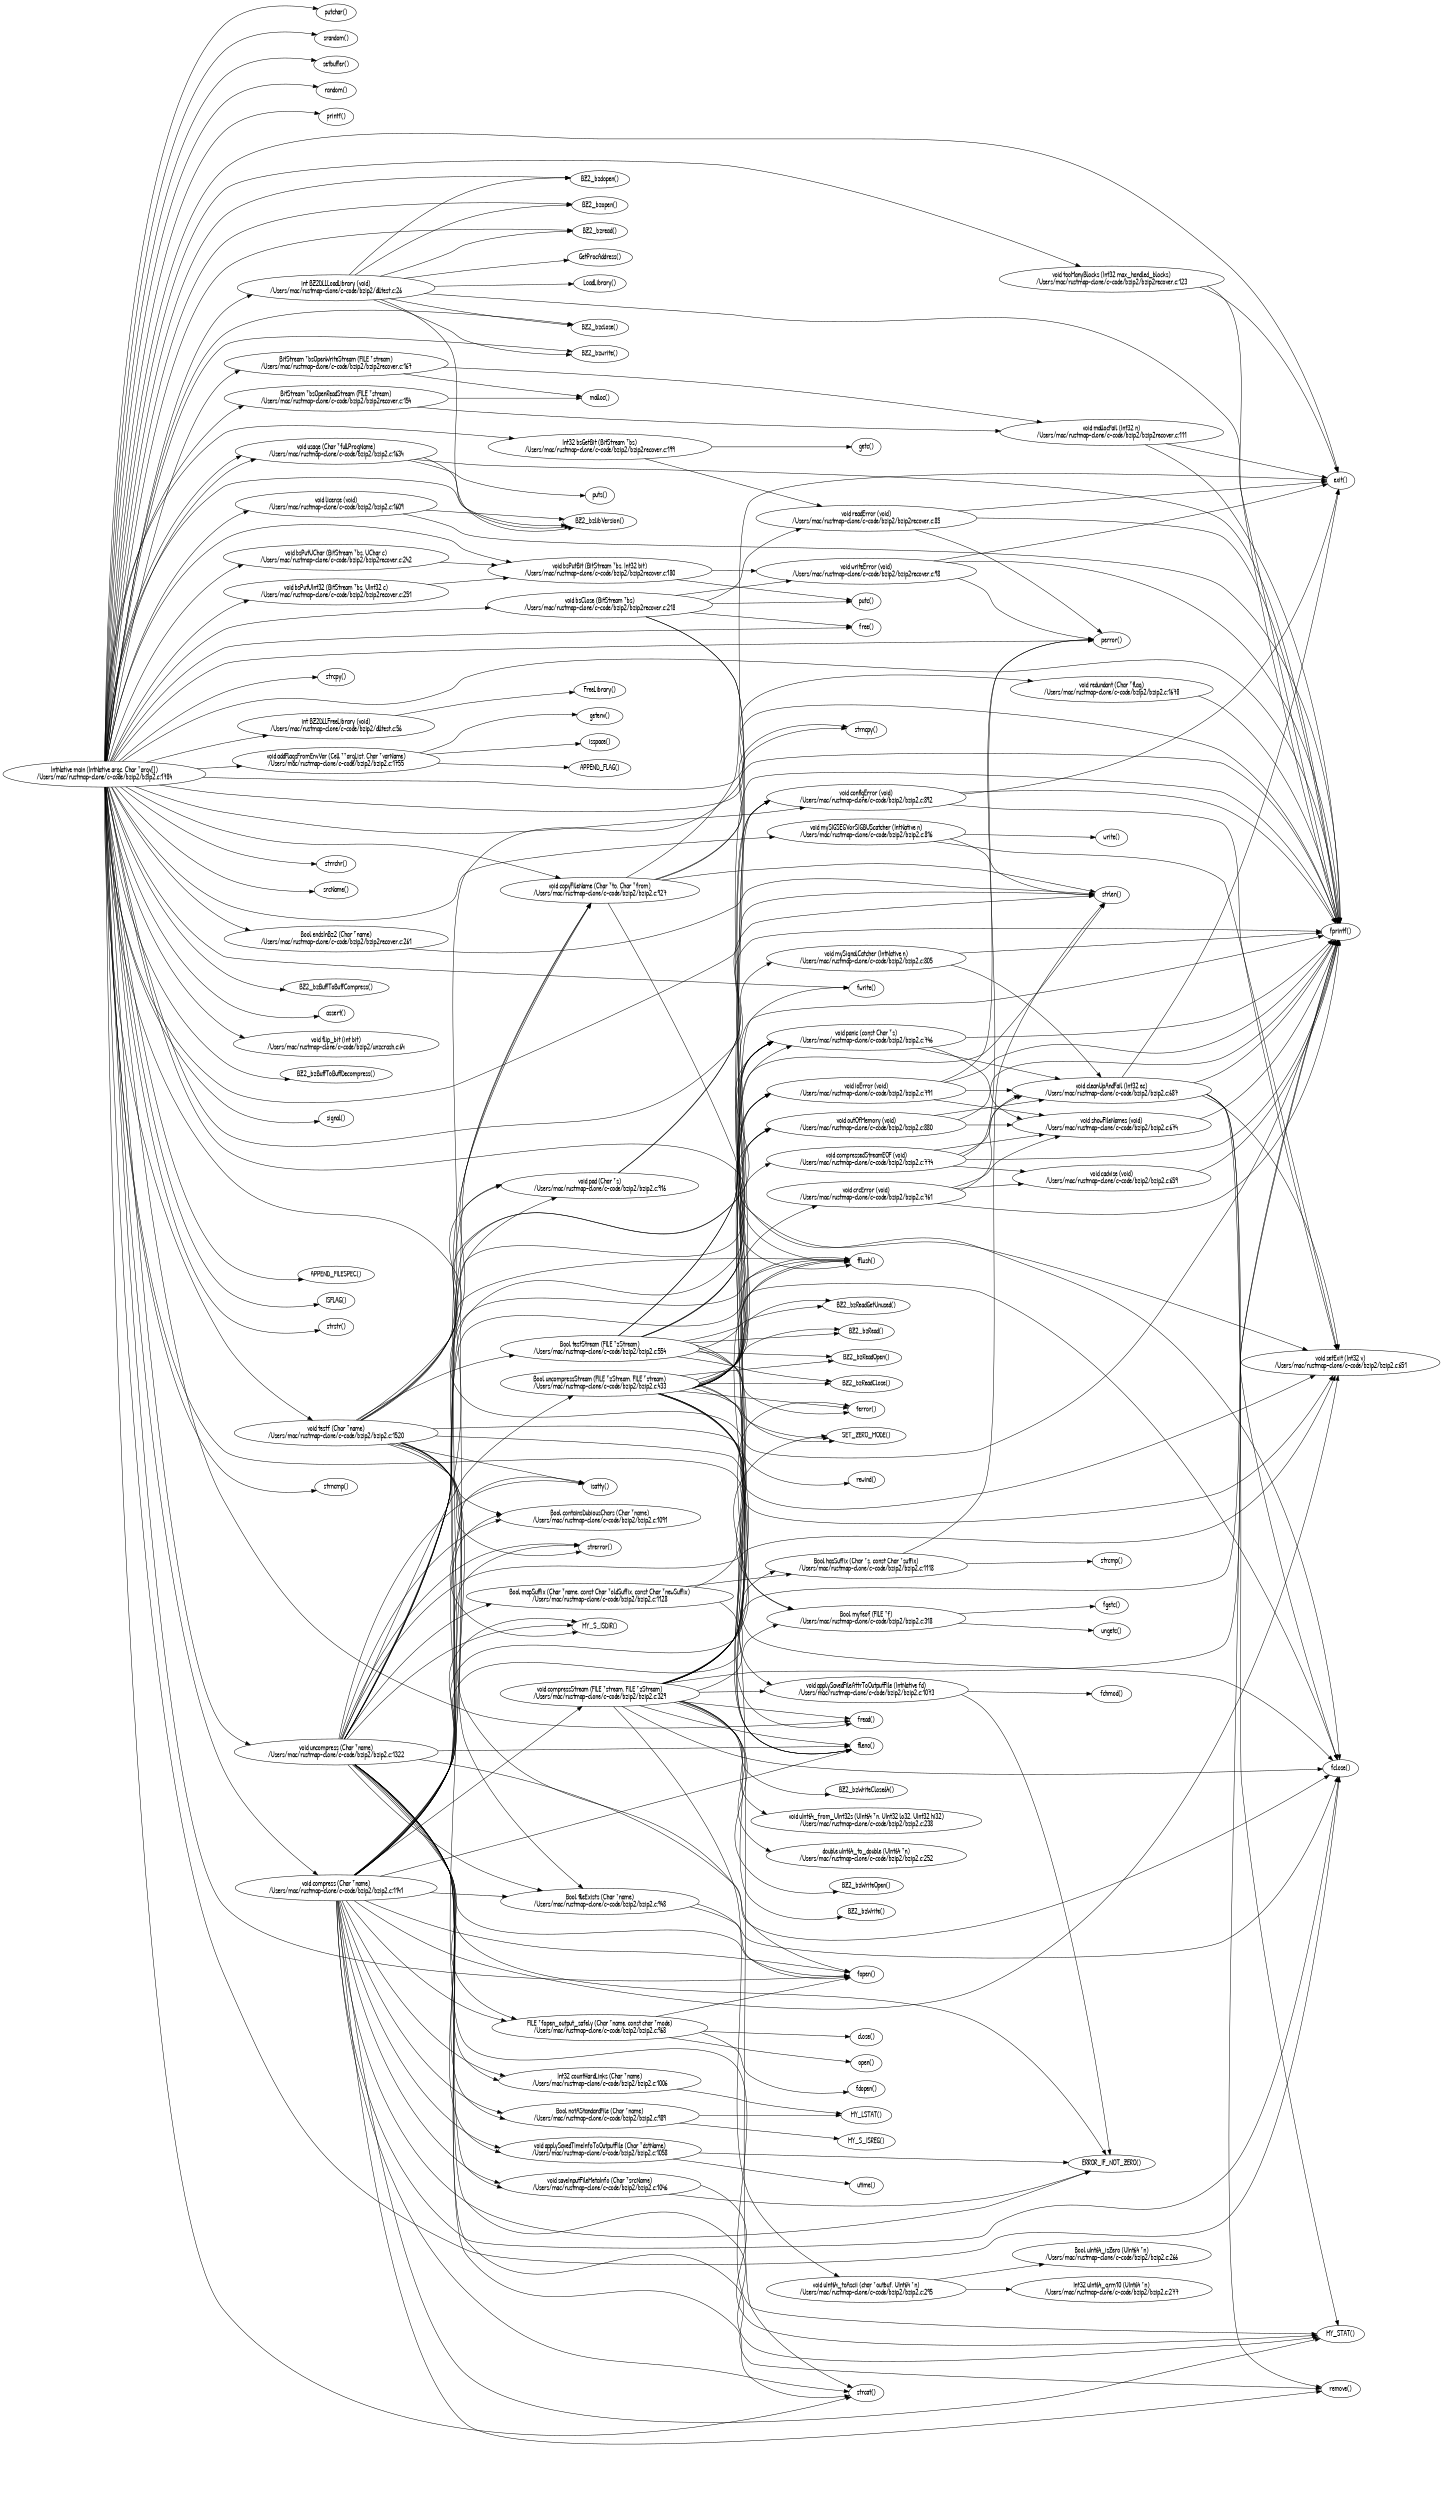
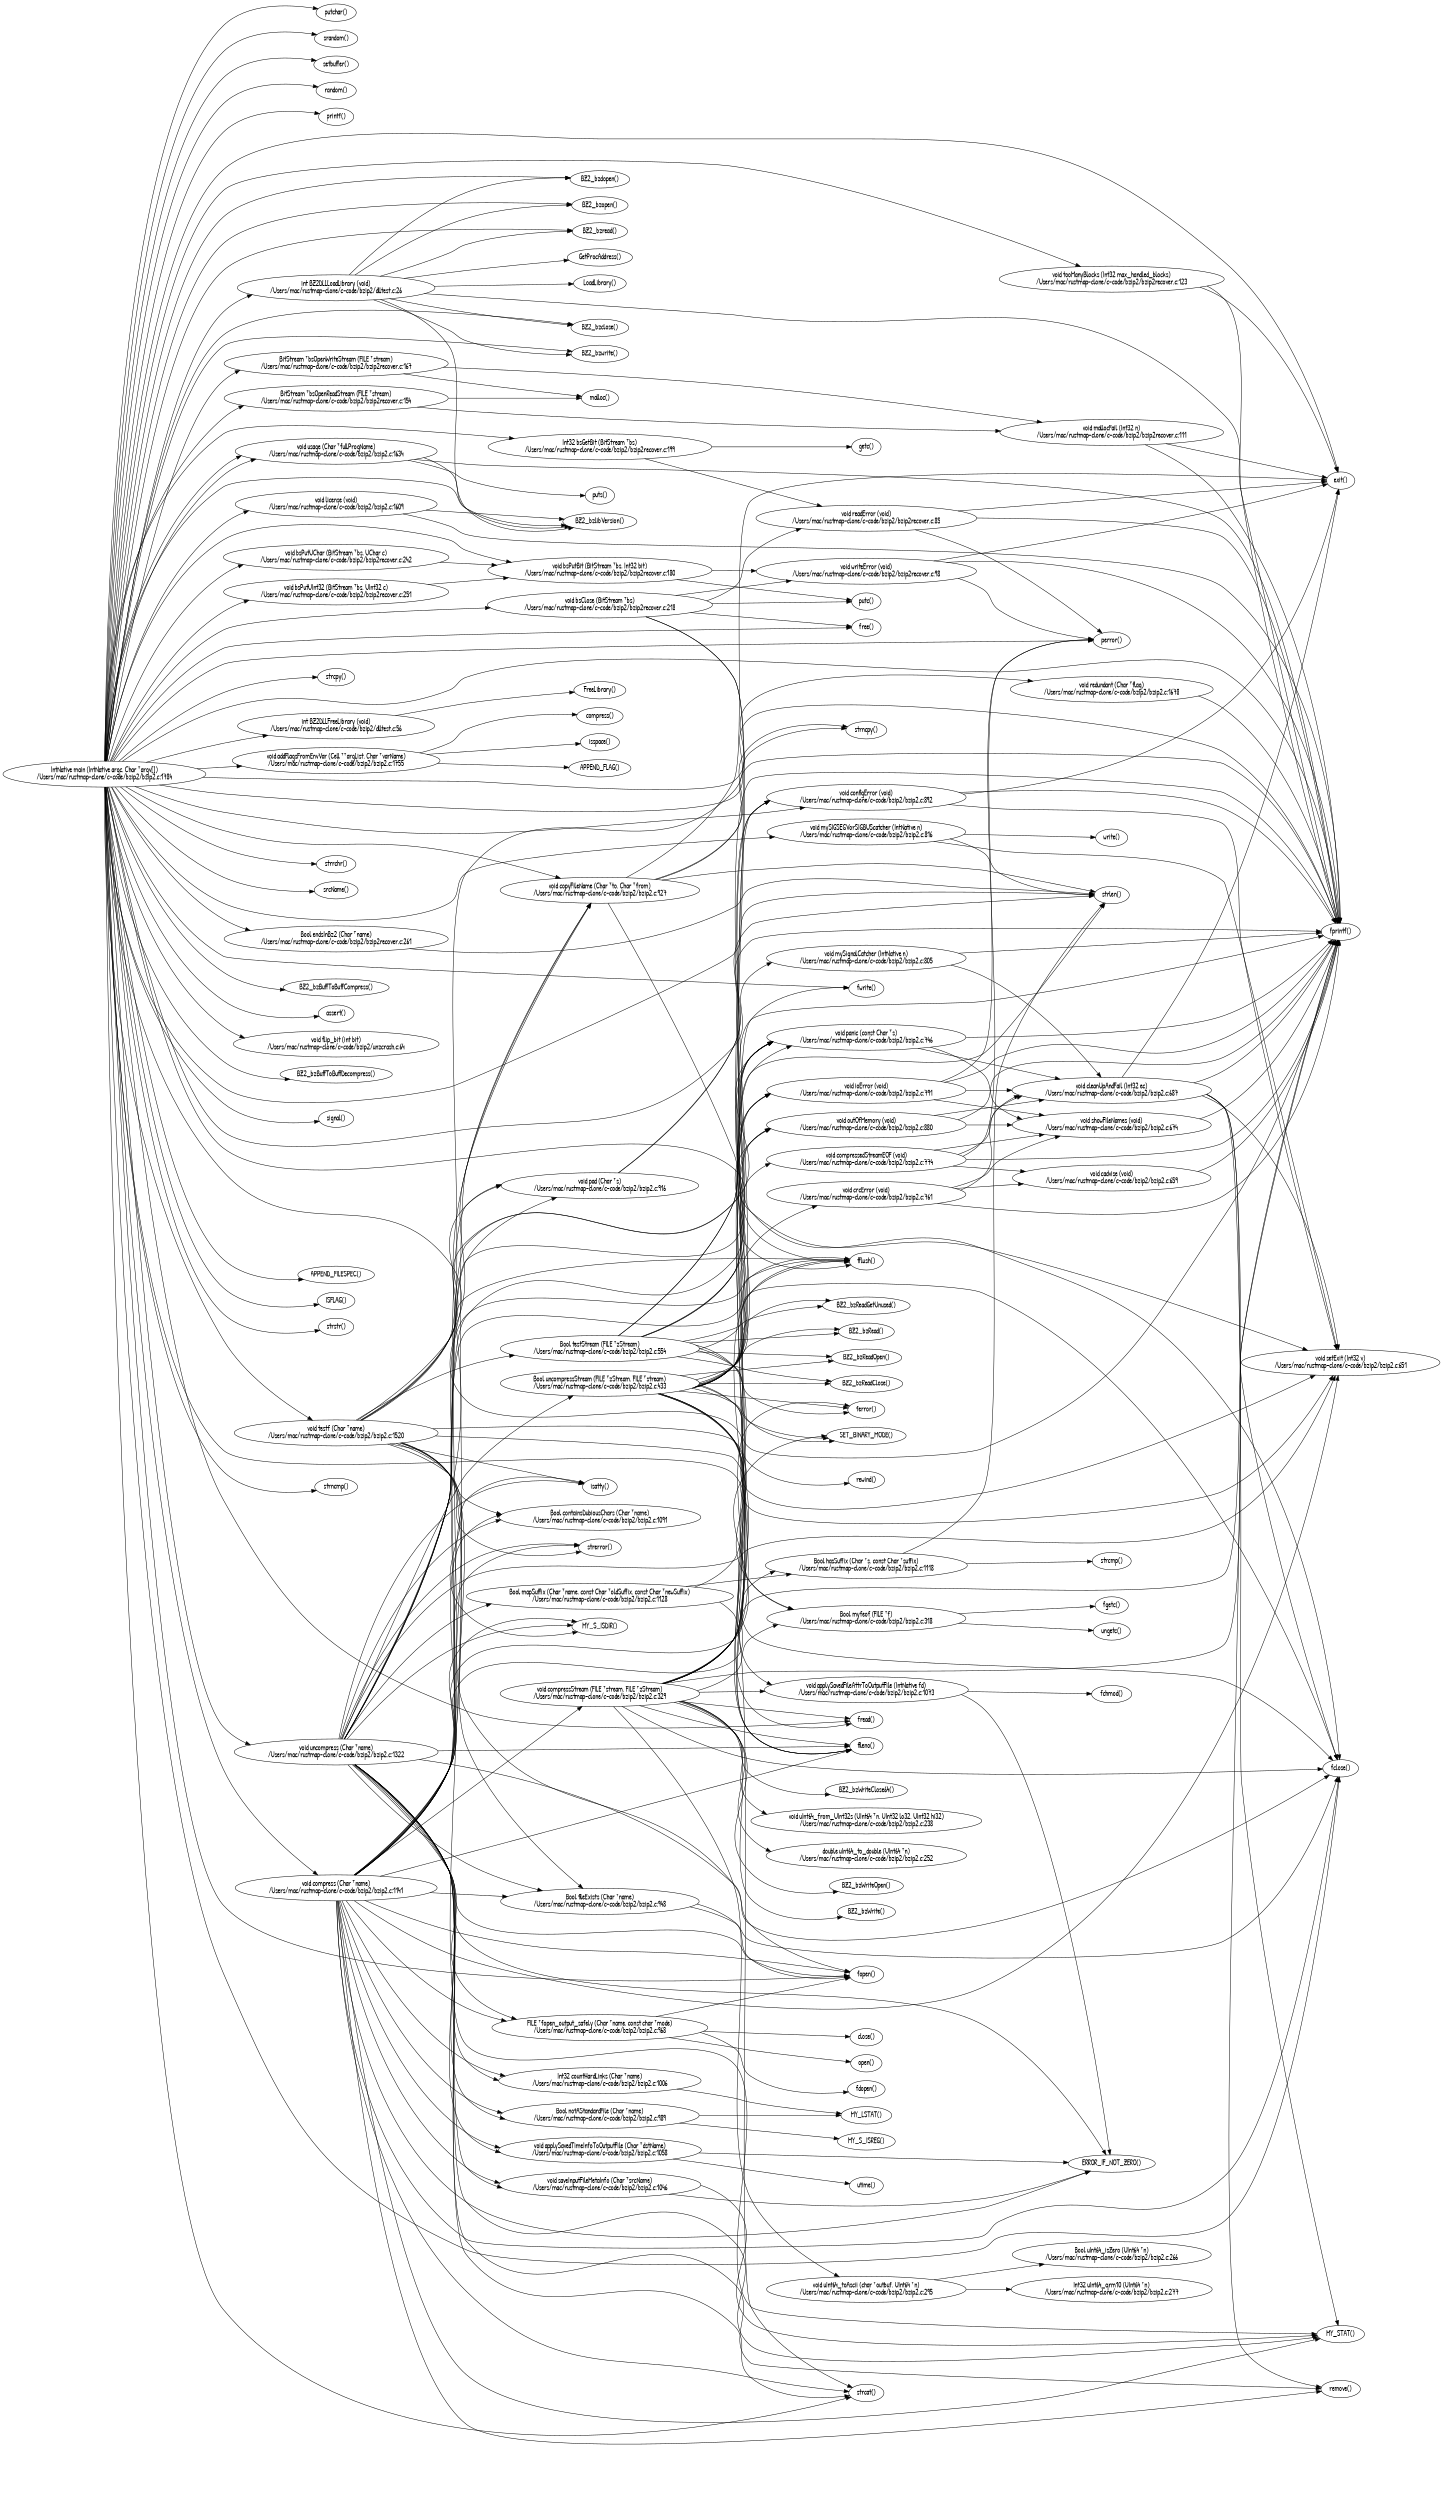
(600, 716) -> (600, 716)
(866, 1436) -> (866, 1436)
